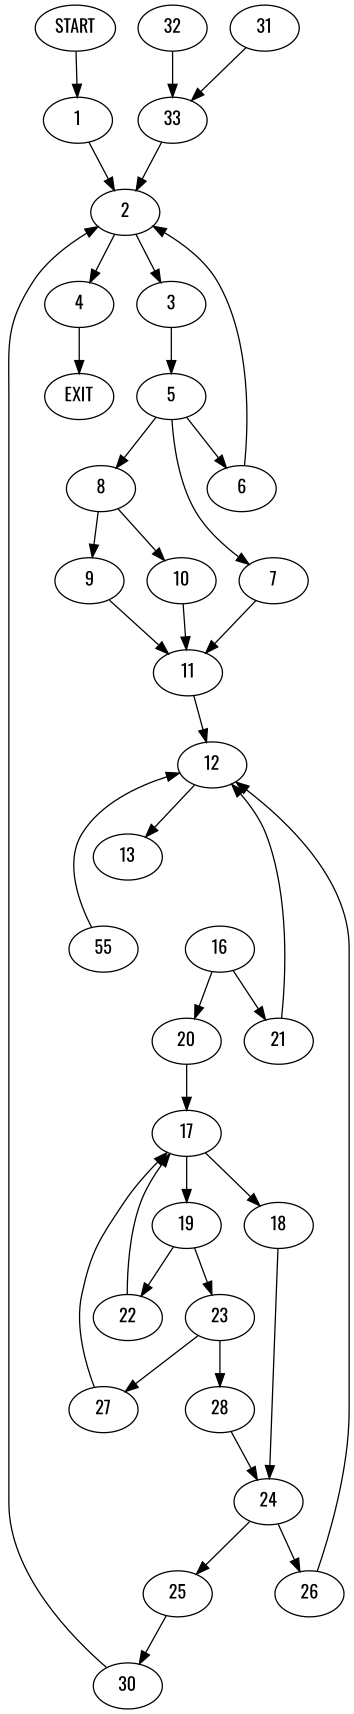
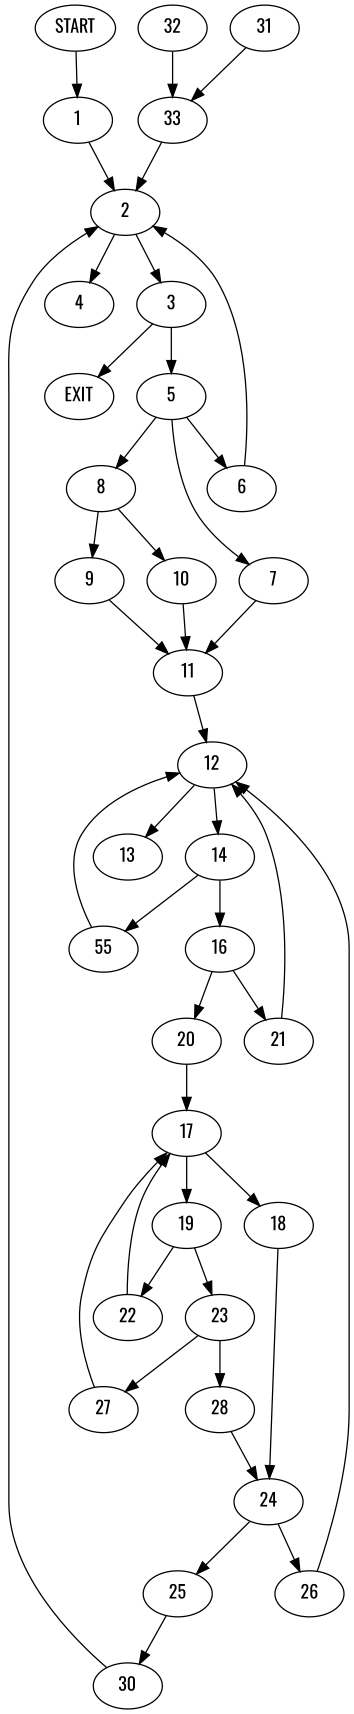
(79, 344) -> (130, 346)
none -> (220, 857)
